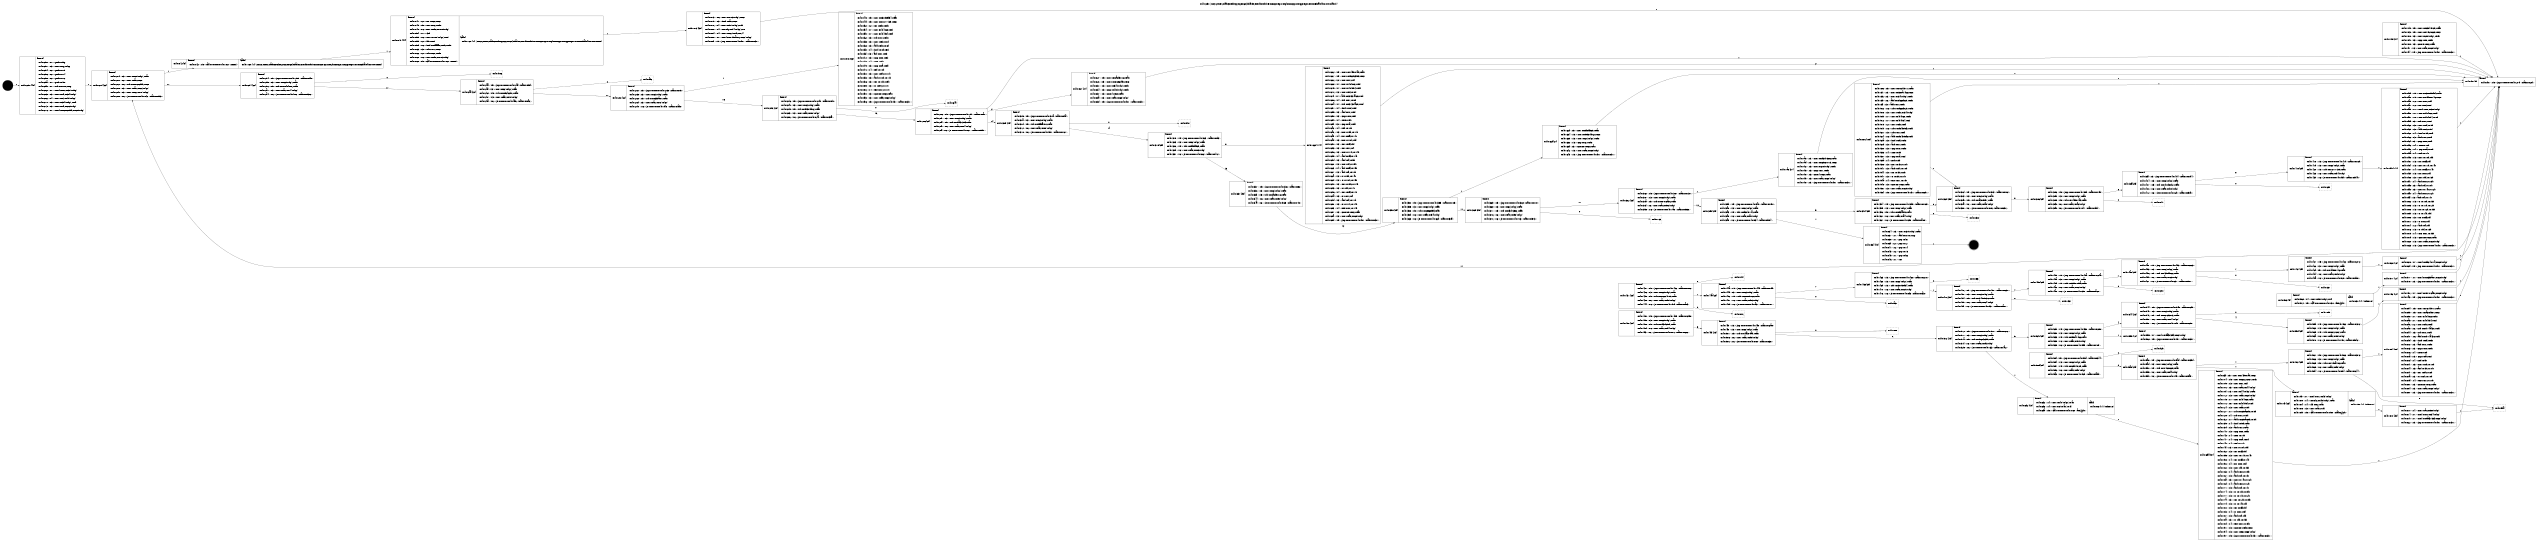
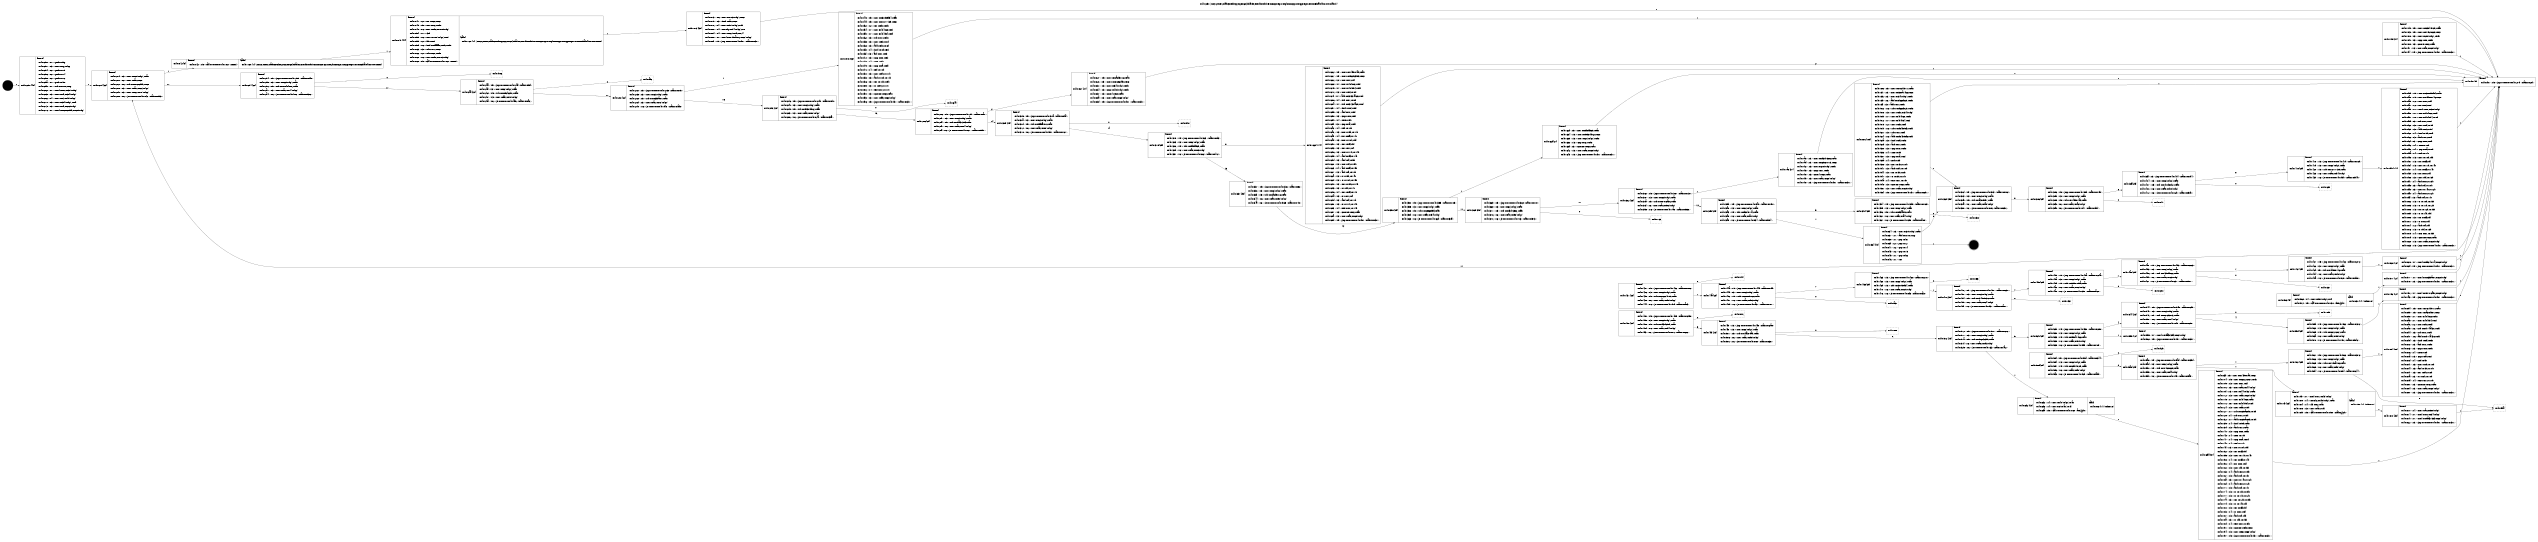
(1728, 59) -> (1718, 19)
(1933, 205) -> (1931, 224)
(1712, 311) -> (1712, 317)
